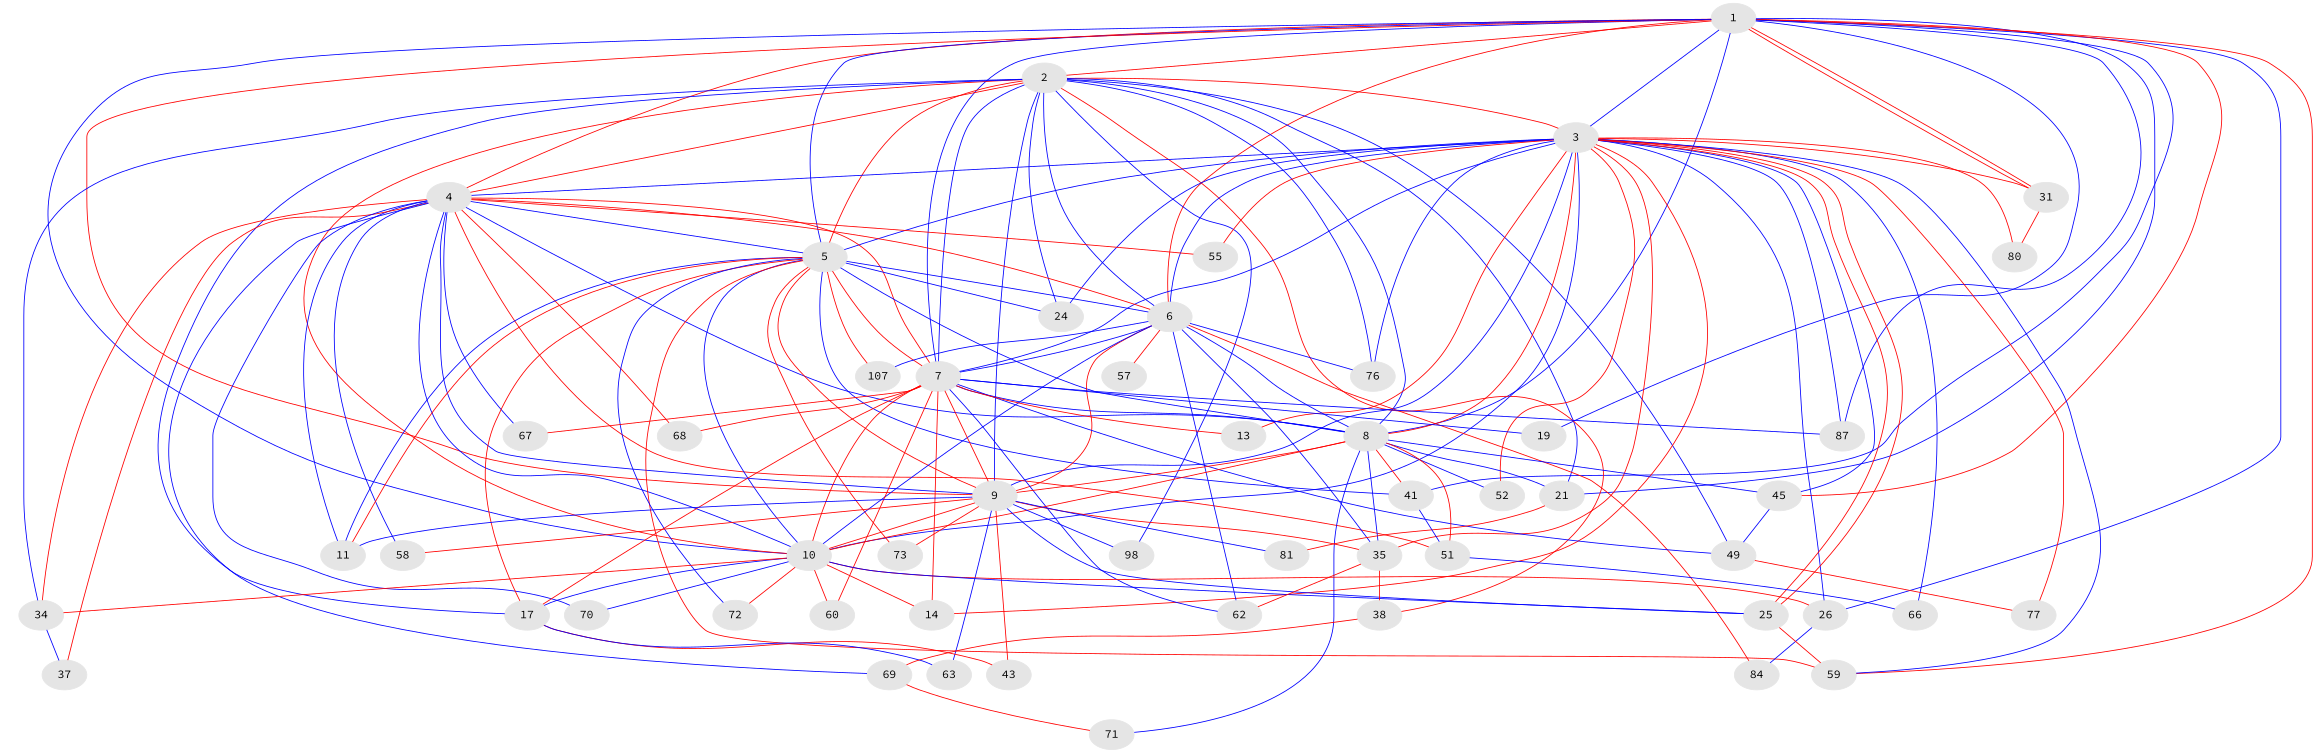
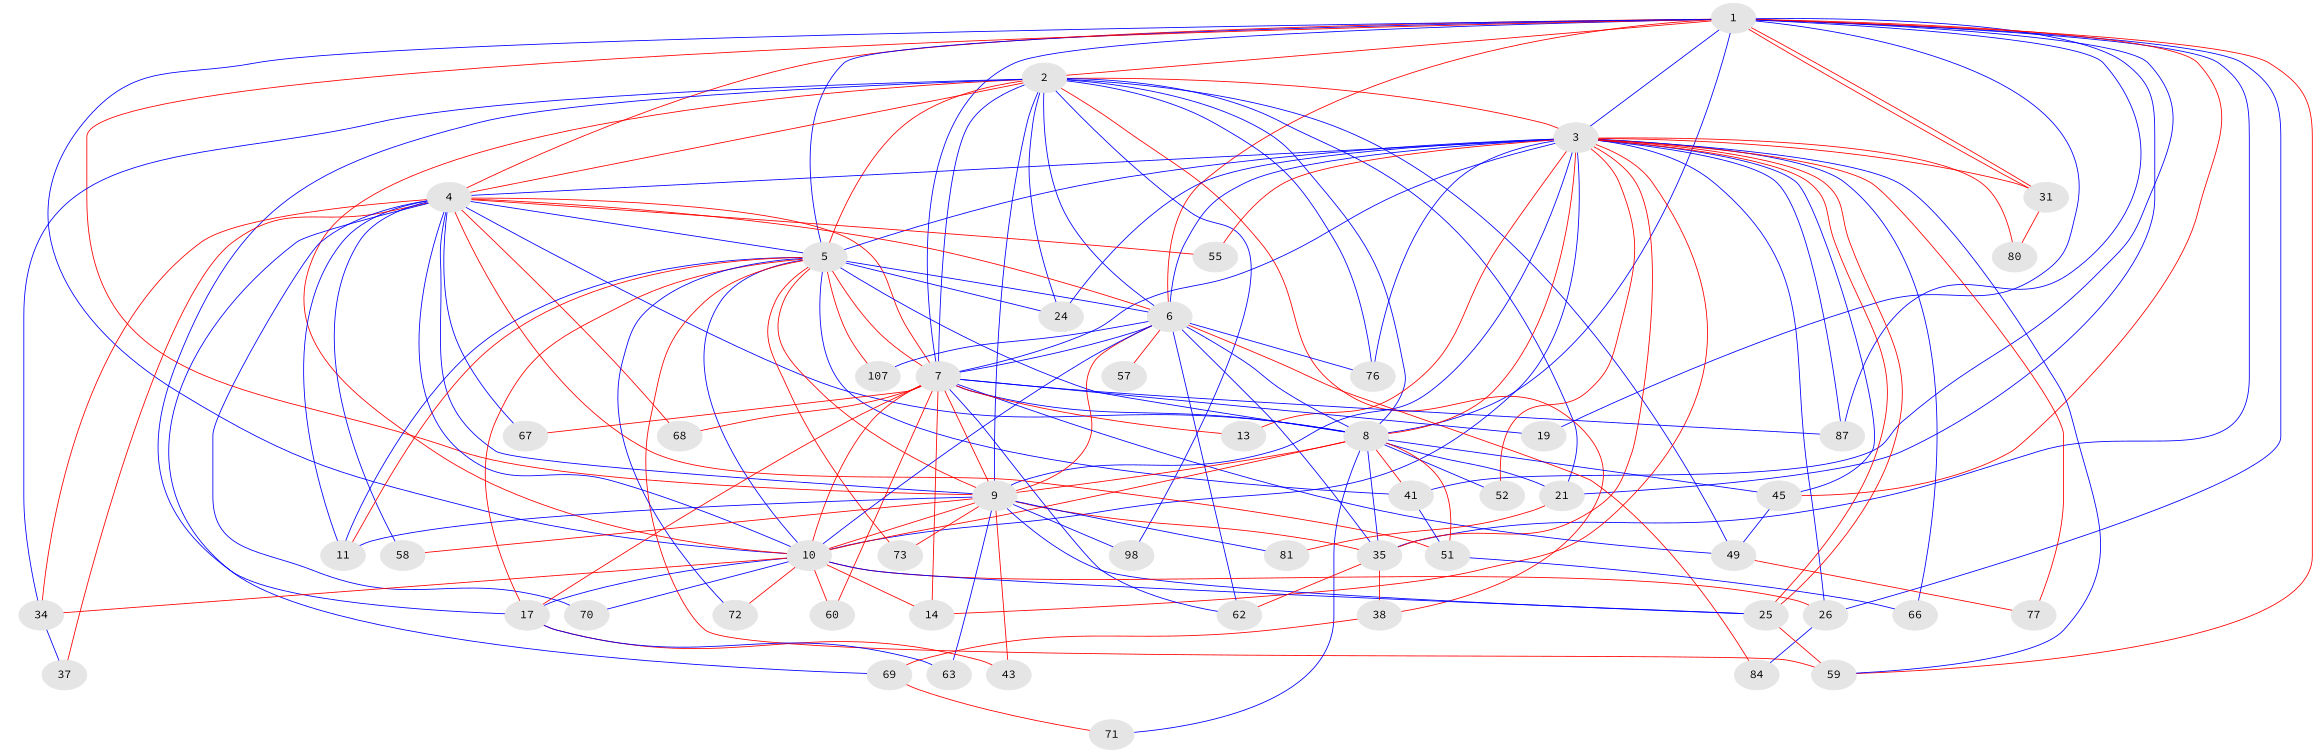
none -> (2229, 427)
